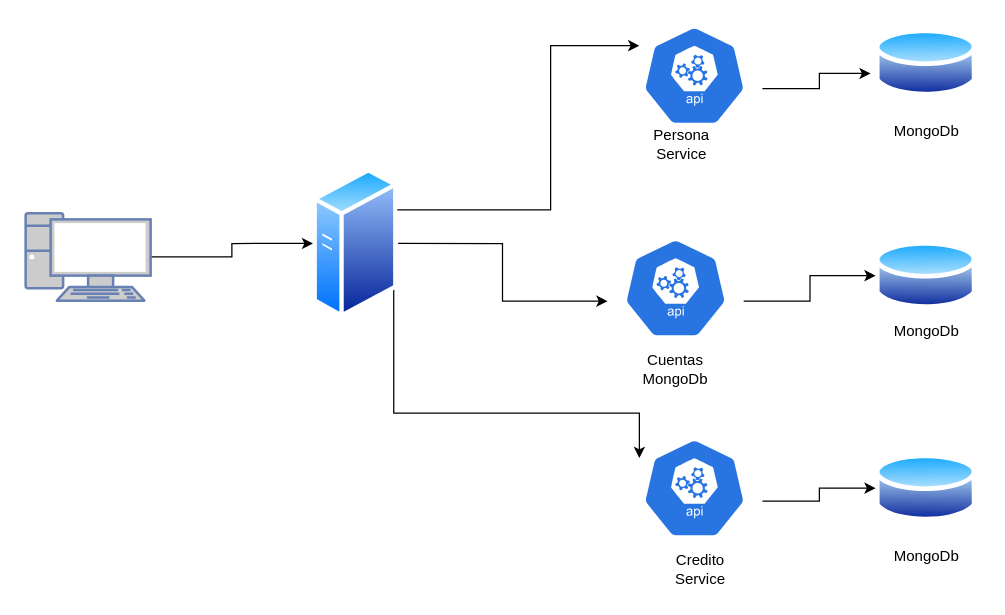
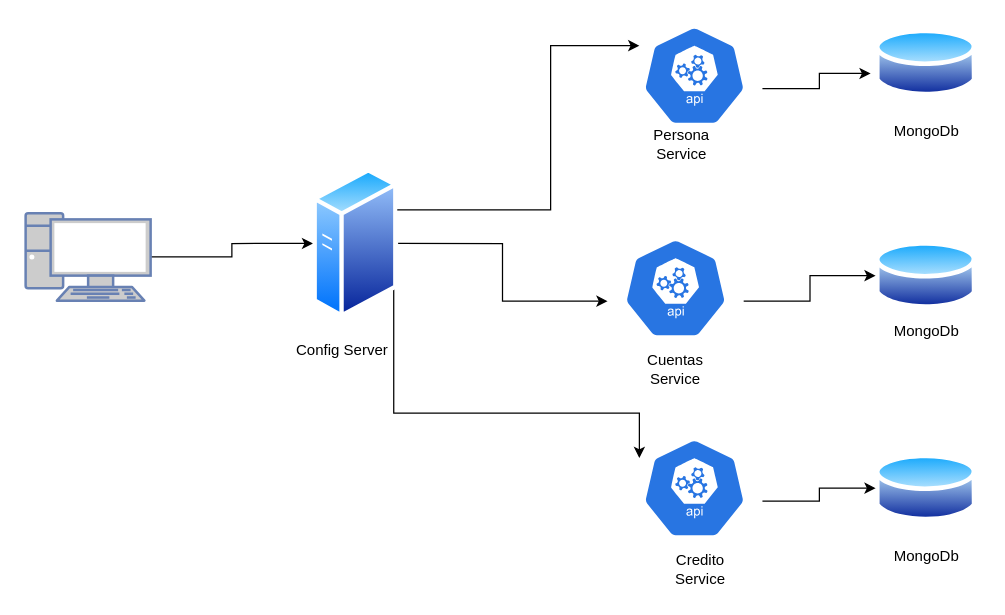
none -> (342, 351)
(676, 369) -> (676, 369)
